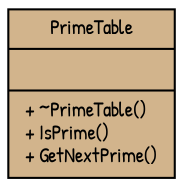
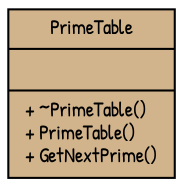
(68, 133) -> (81, 133)
